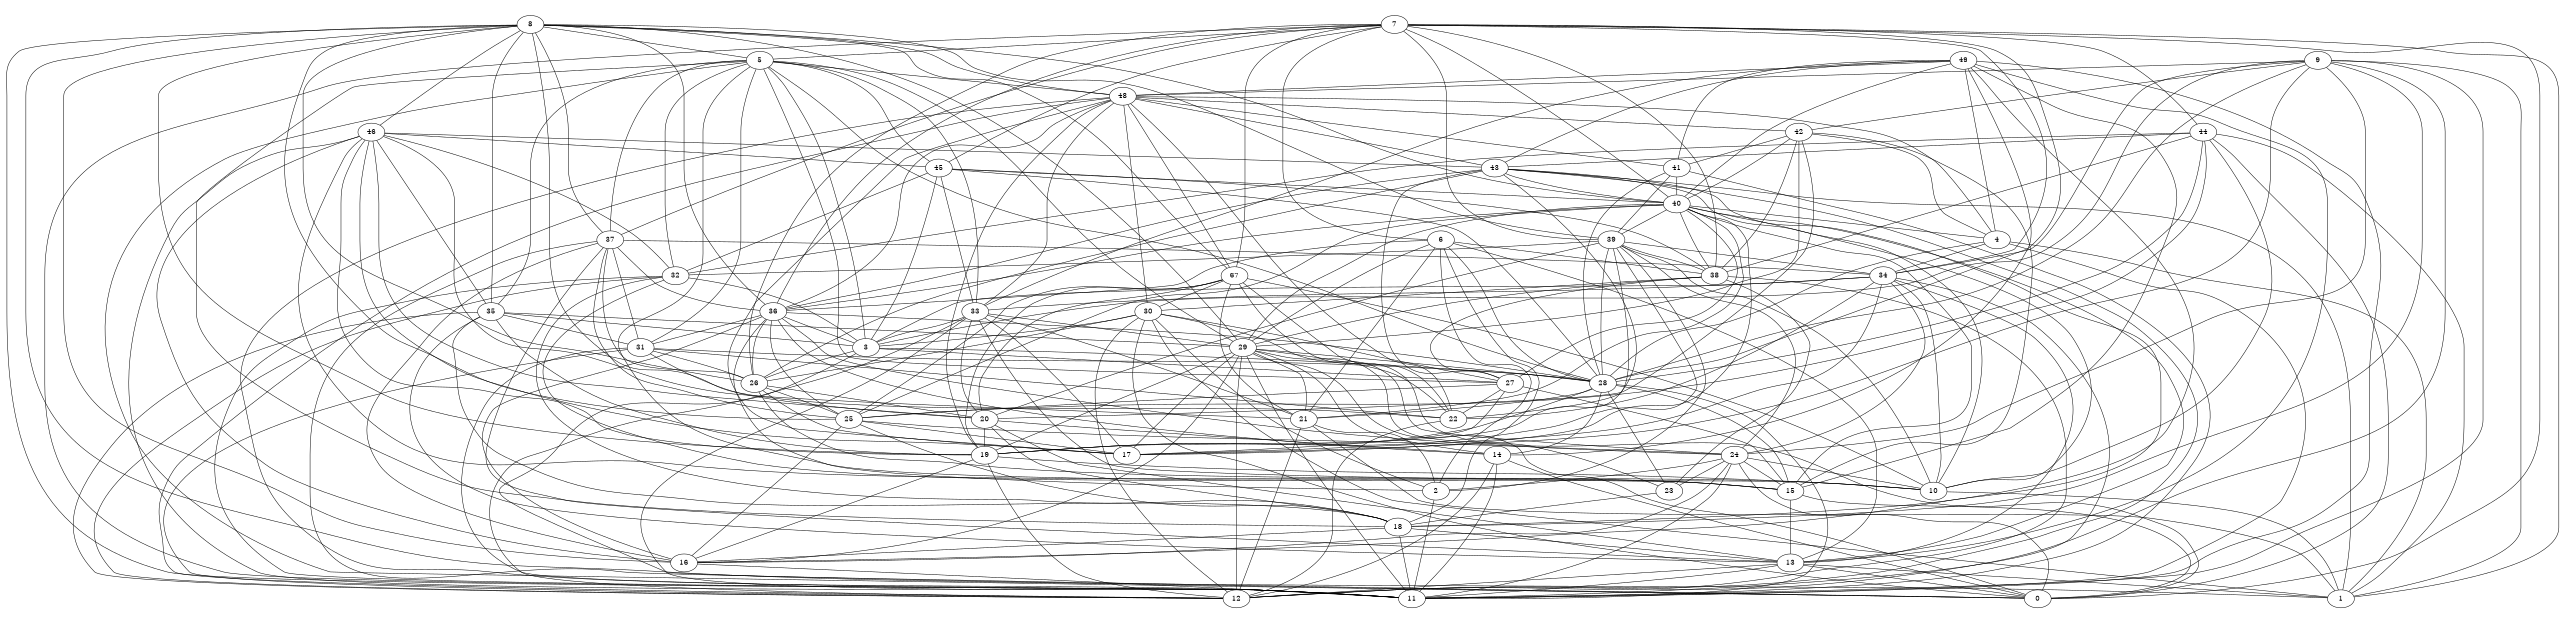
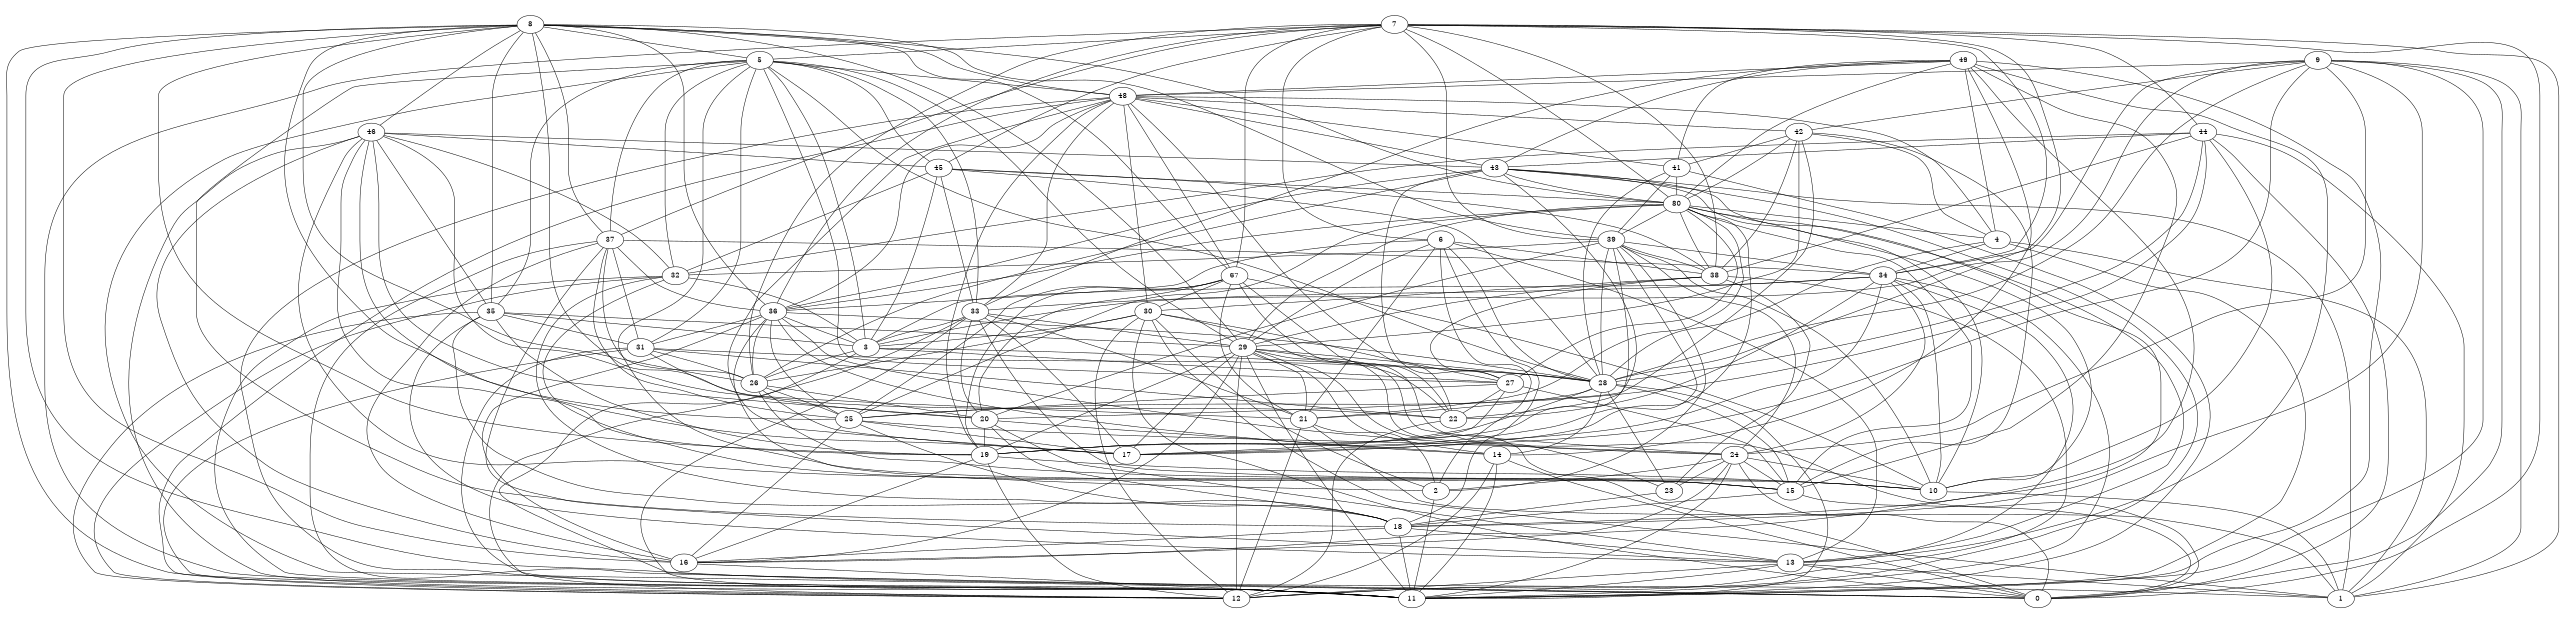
(1677, 204) -> (1677, 204)
(2094, 531) -> (2502, 431)
(1790, 532) -> (1594, 509)
